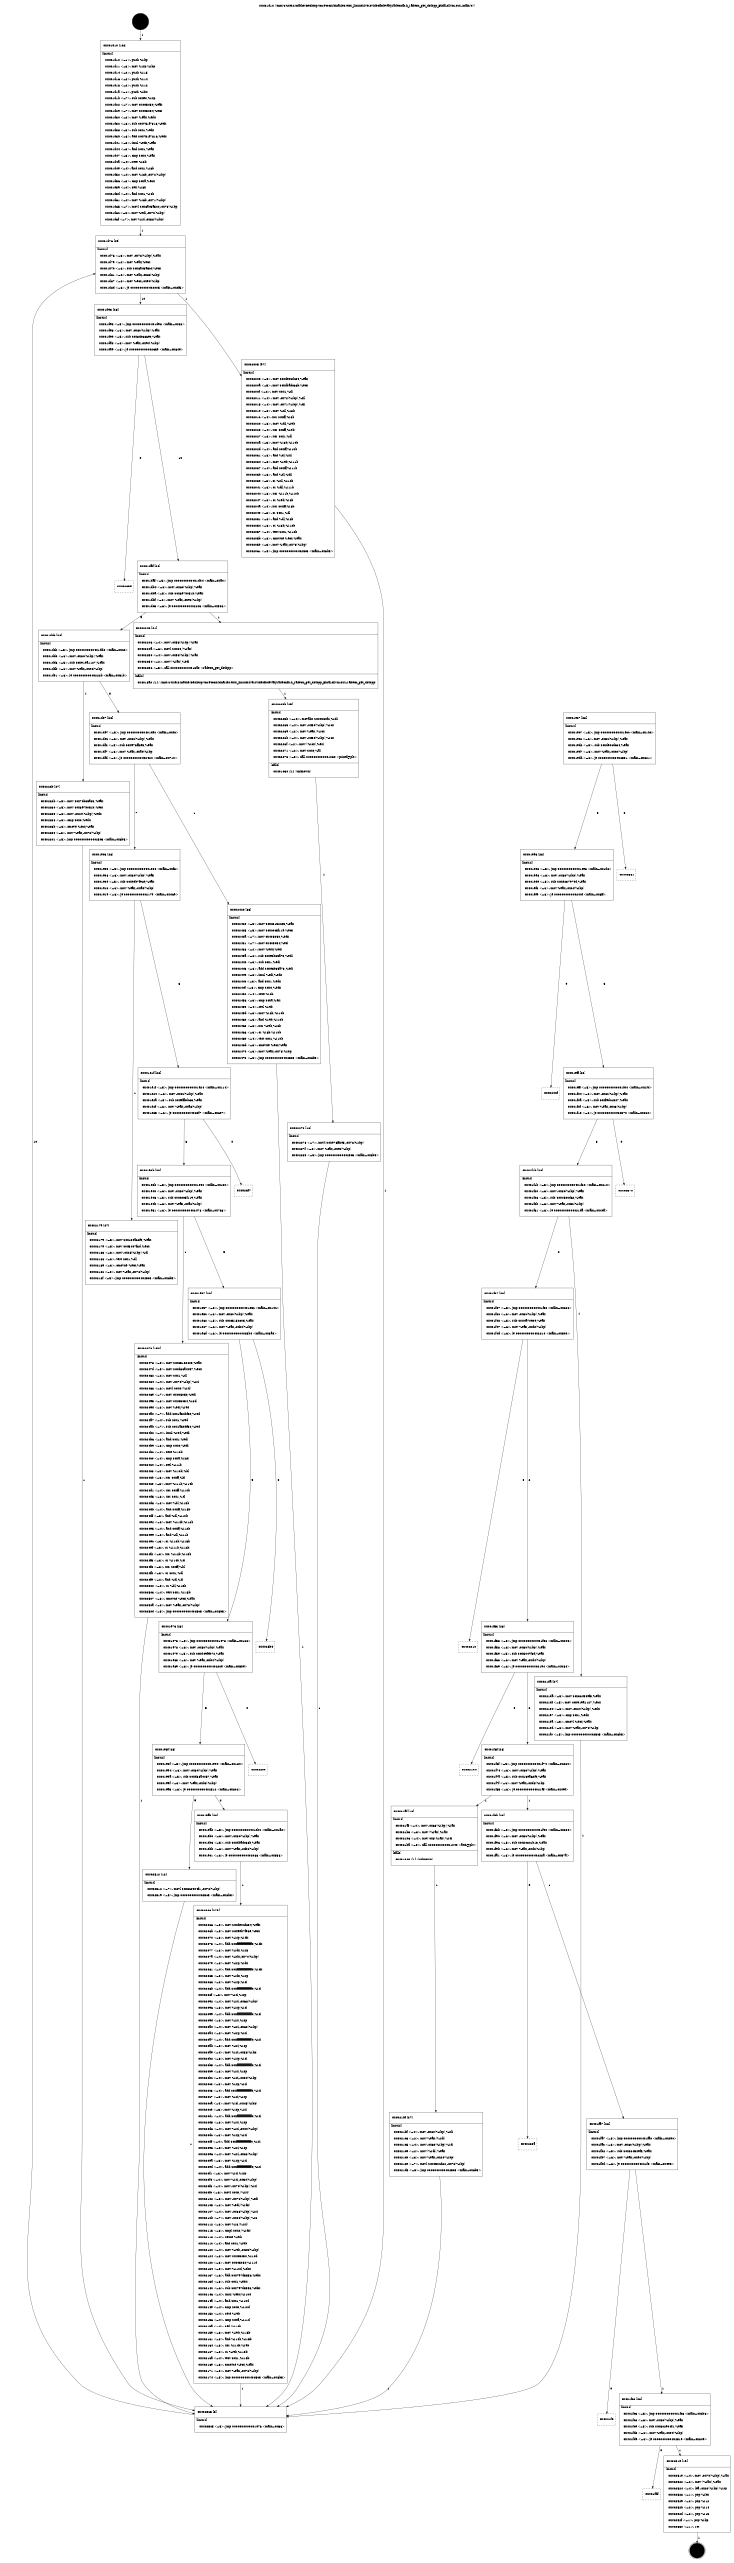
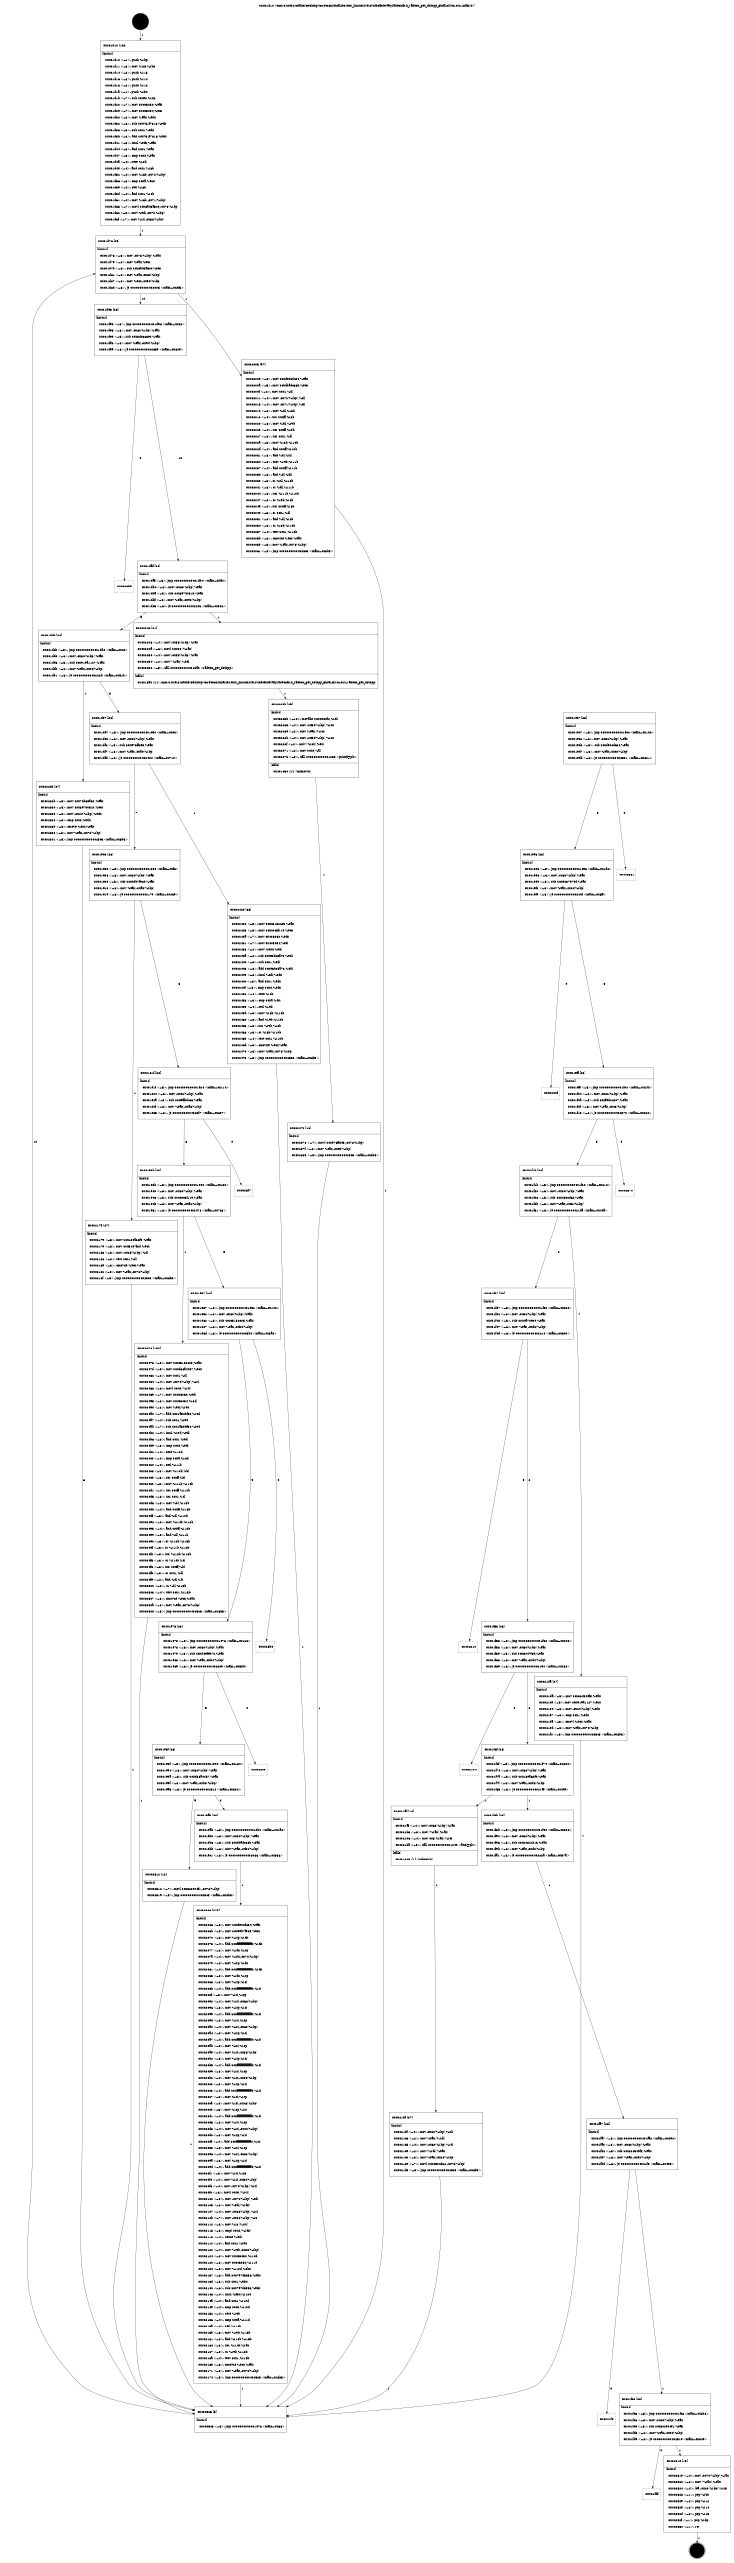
(84, 1480) -> (84, 1480)
none -> (131, 1868)
(528, 2144) -> none
